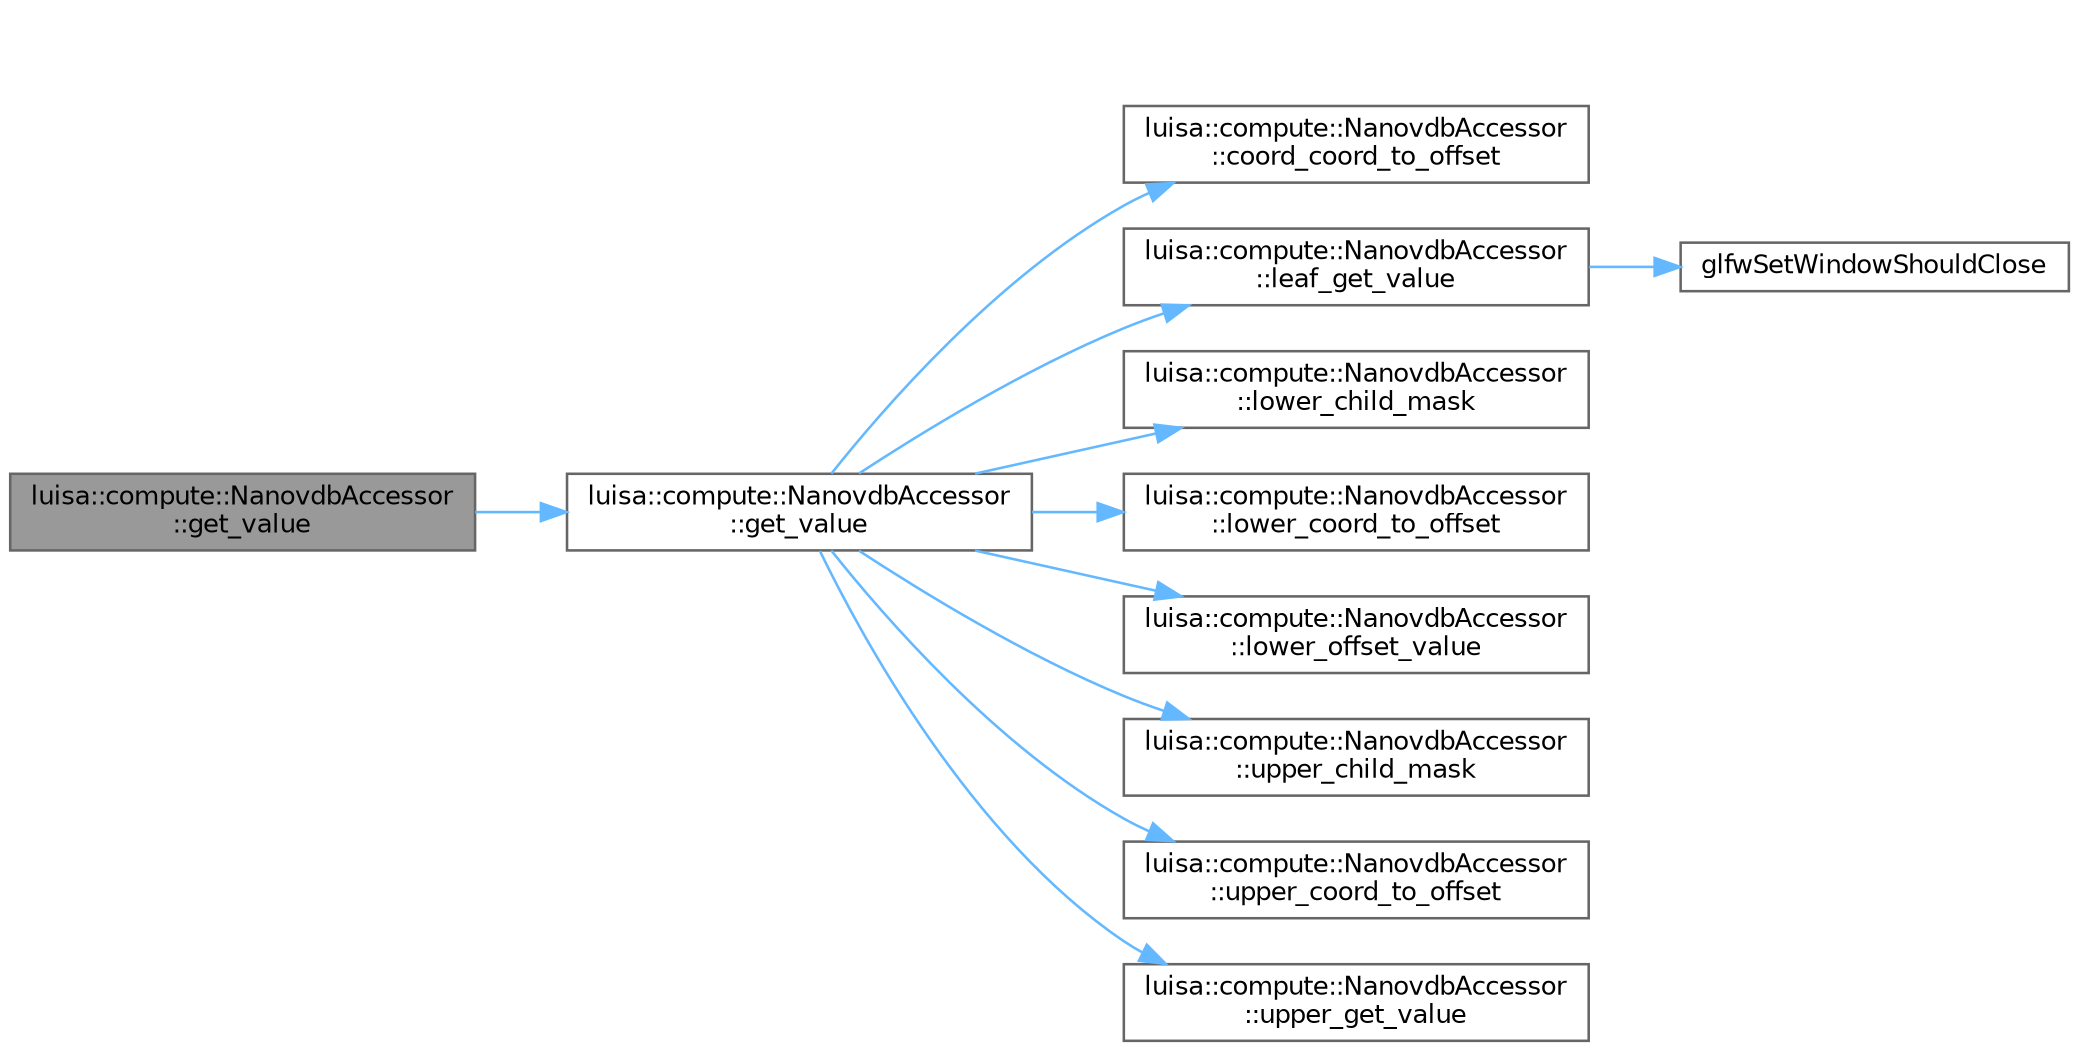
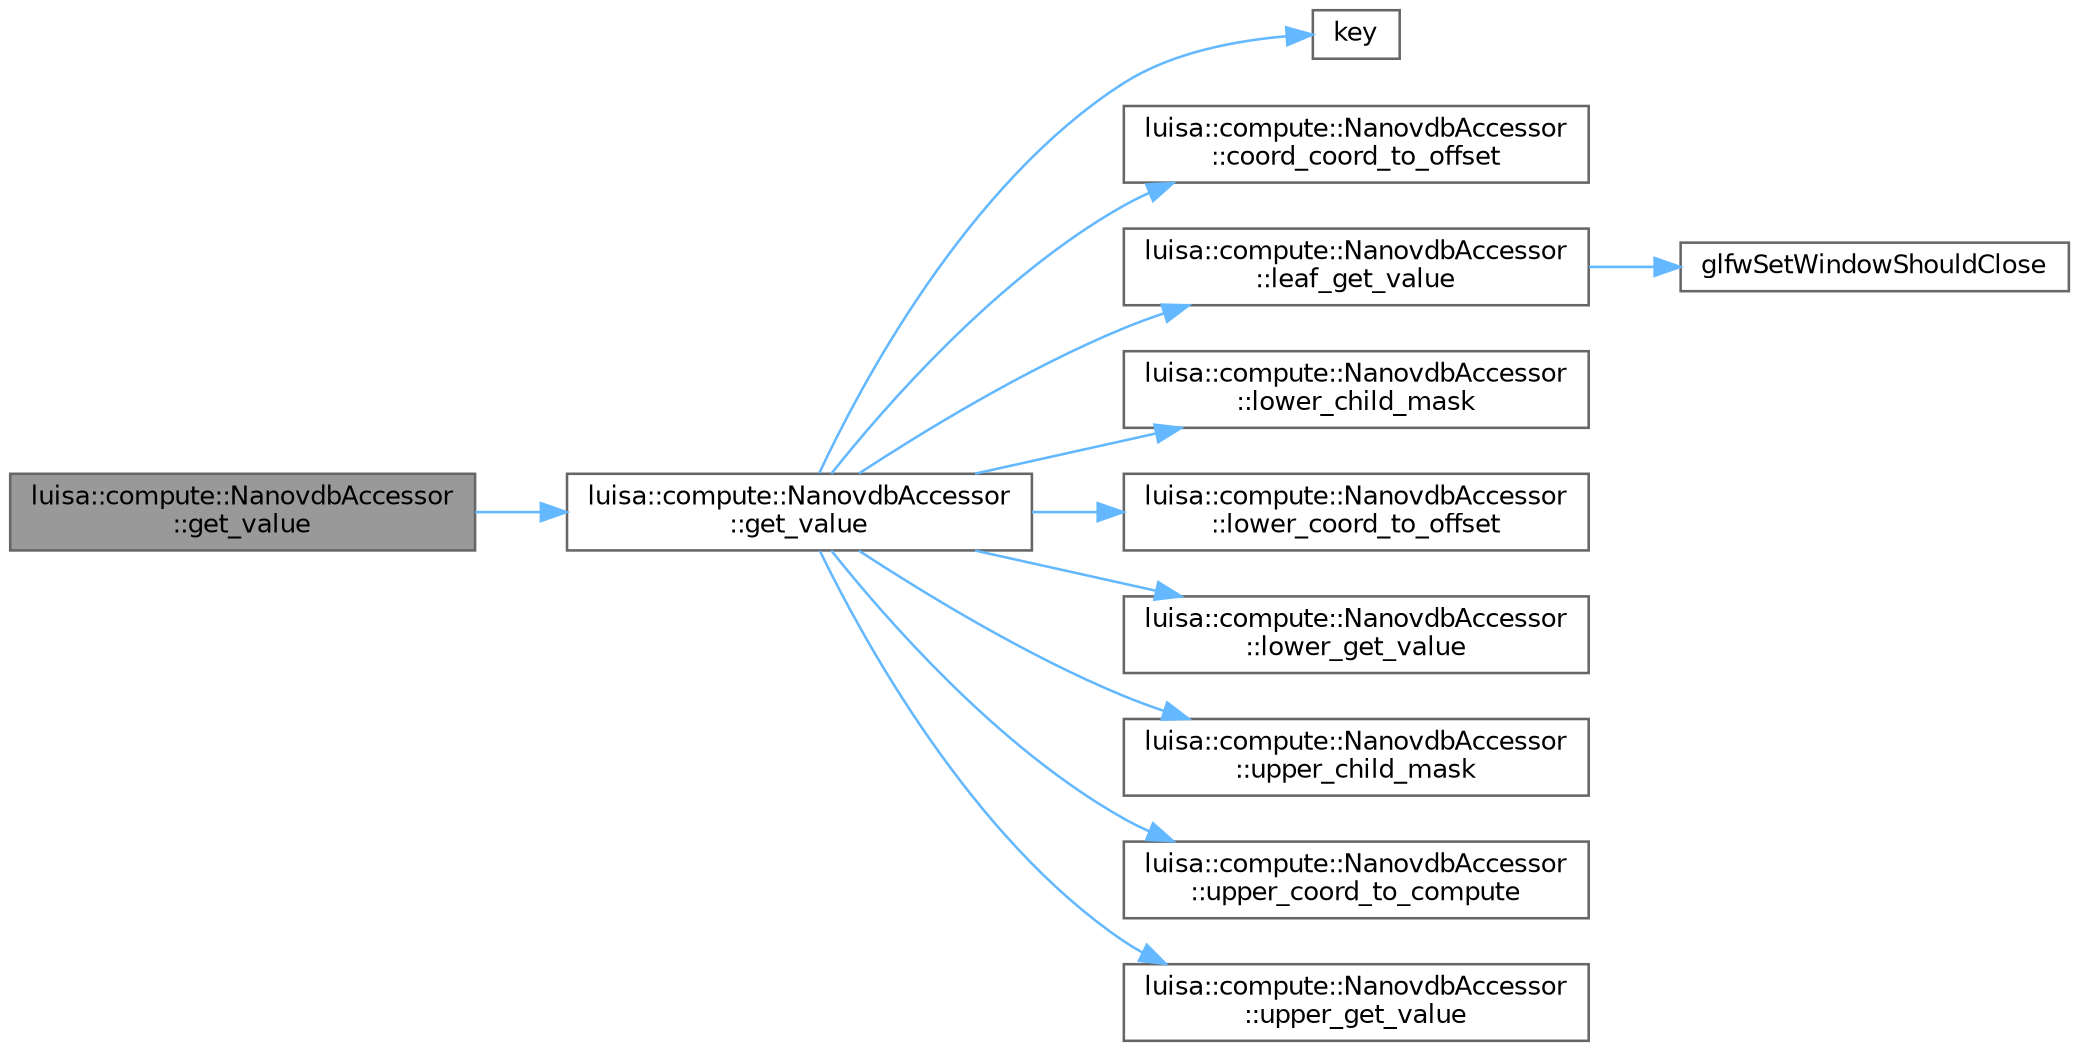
none -> (1356, 34)
(1356, 635) -> (1356, 635)
(1356, 880) -> (1356, 880)
